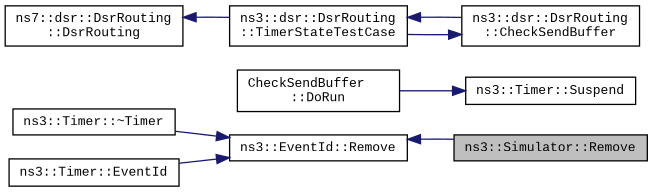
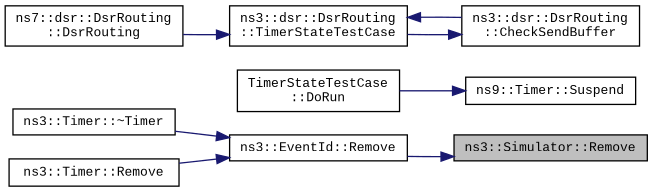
(213, 17) -> (200, 35)
(318, 91) -> (318, 91)
(551, 91) -> (551, 91)
(437, 139) -> (424, 157)
(94, 173) -> (94, 173)
